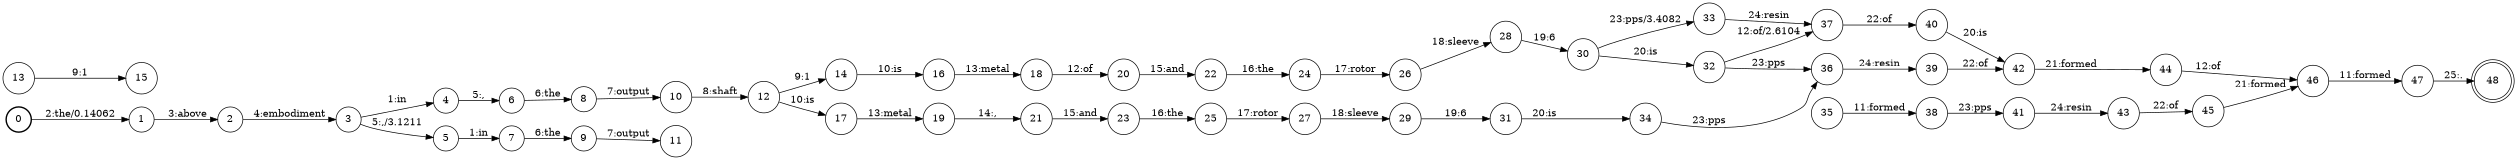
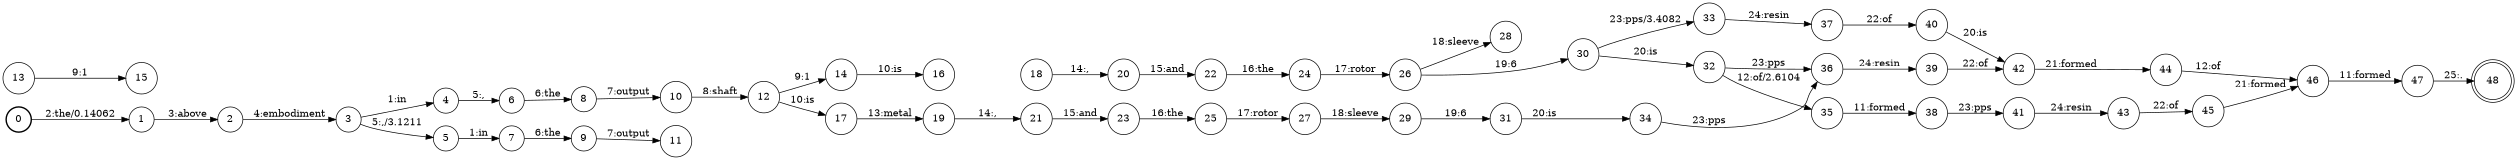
(1541, 45) -> (1492, 73)
(1766, 49) -> (1763, 94)
(1080, 69) -> (1080, 69)
(984, 75) -> none
